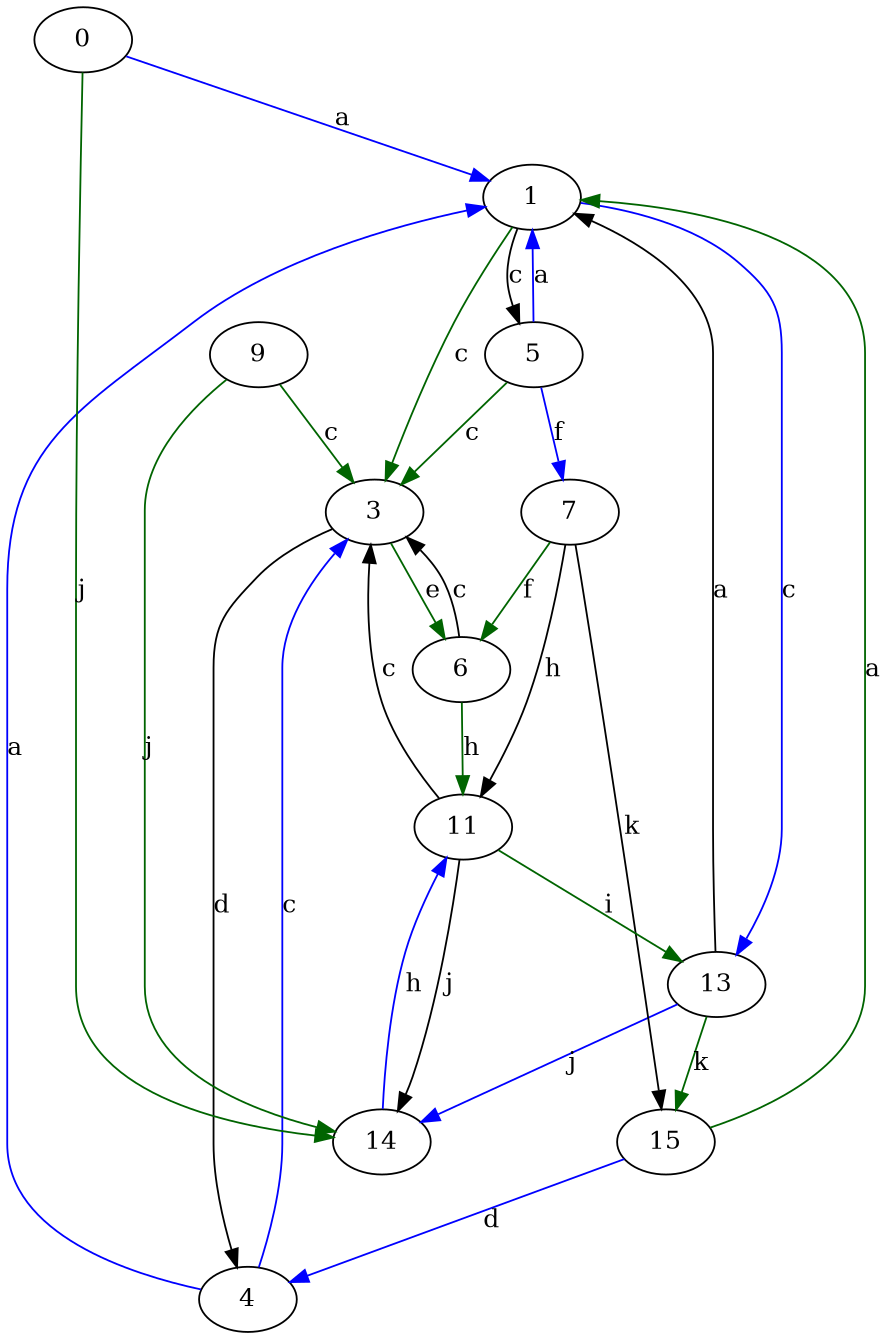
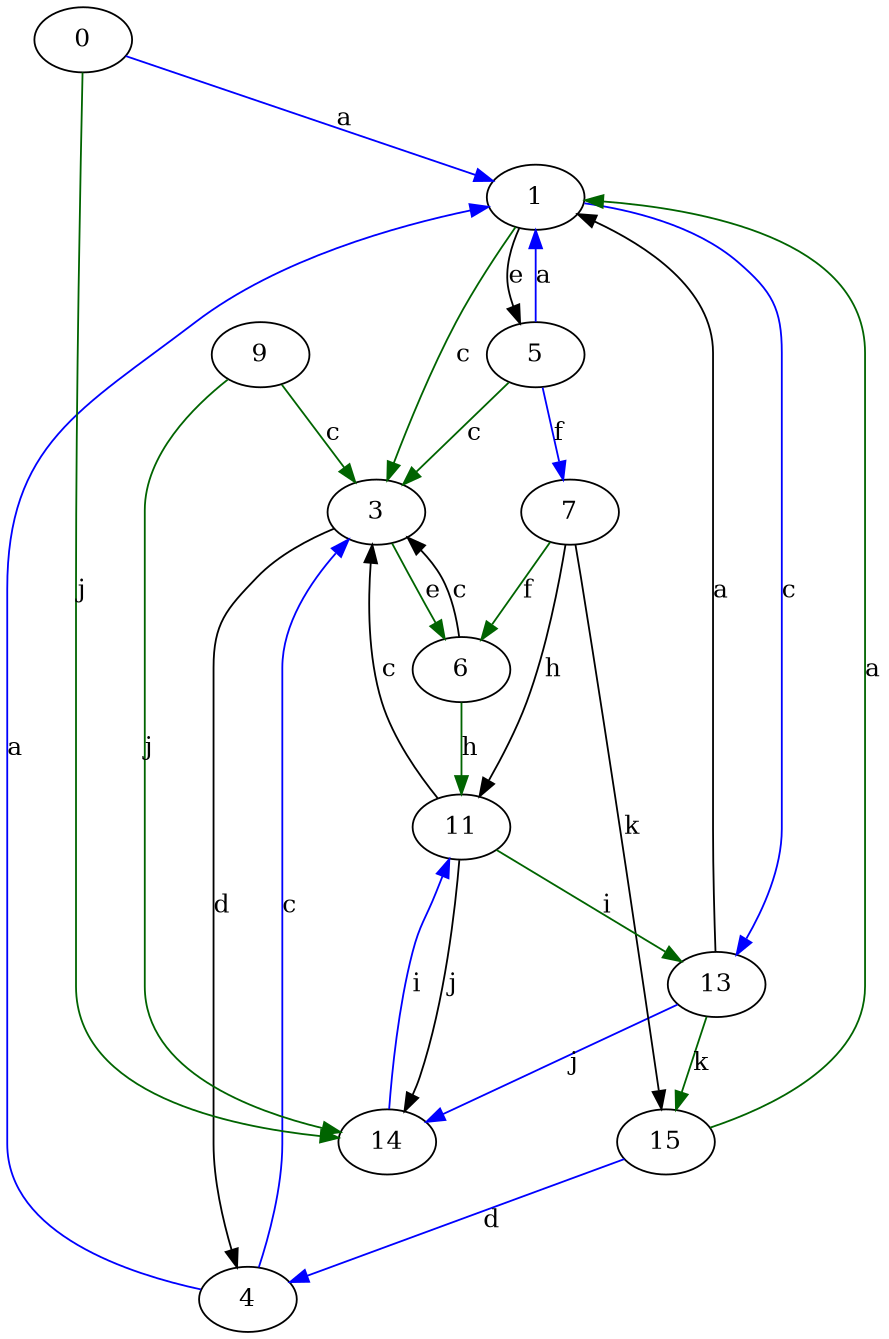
(516, 276) -> (517, 276)
(414, 984) -> (417, 984)
